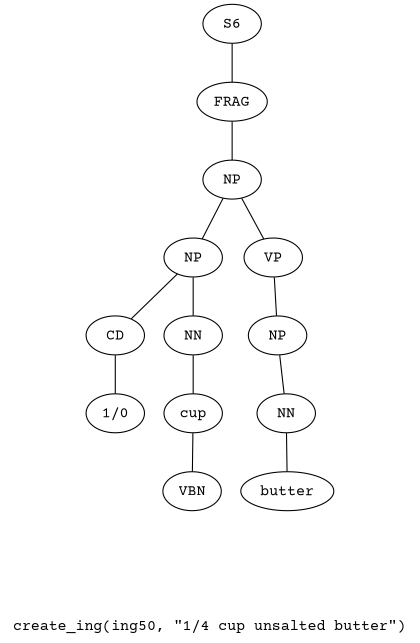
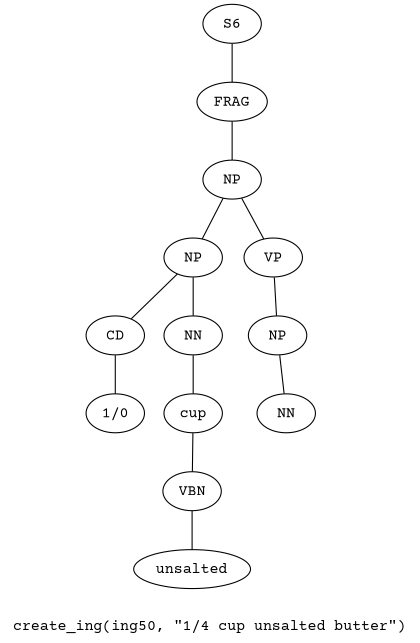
(287, 491) -> none
none -> (192, 569)
